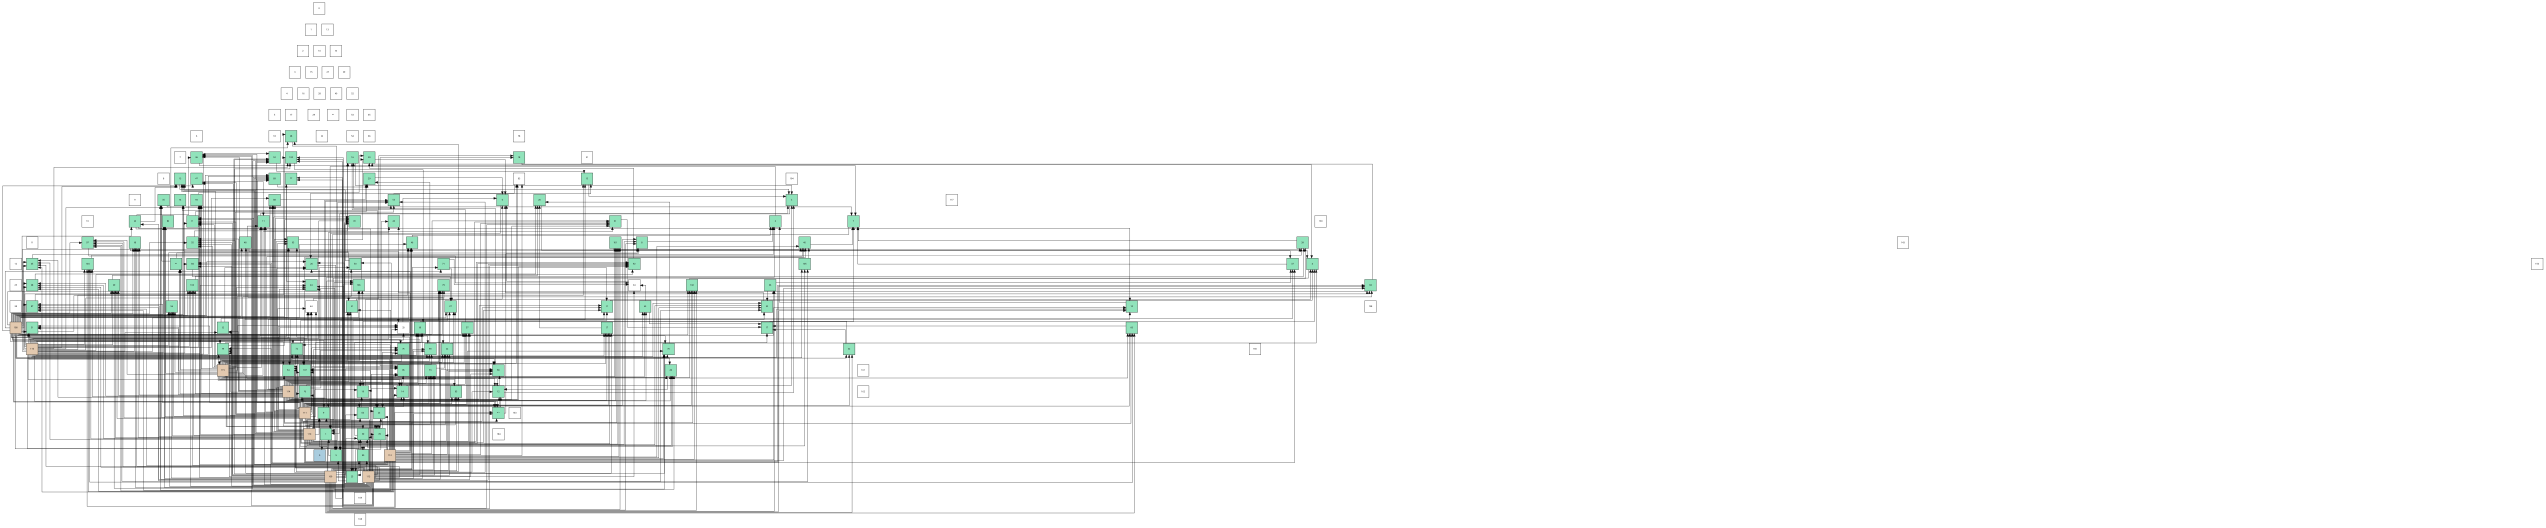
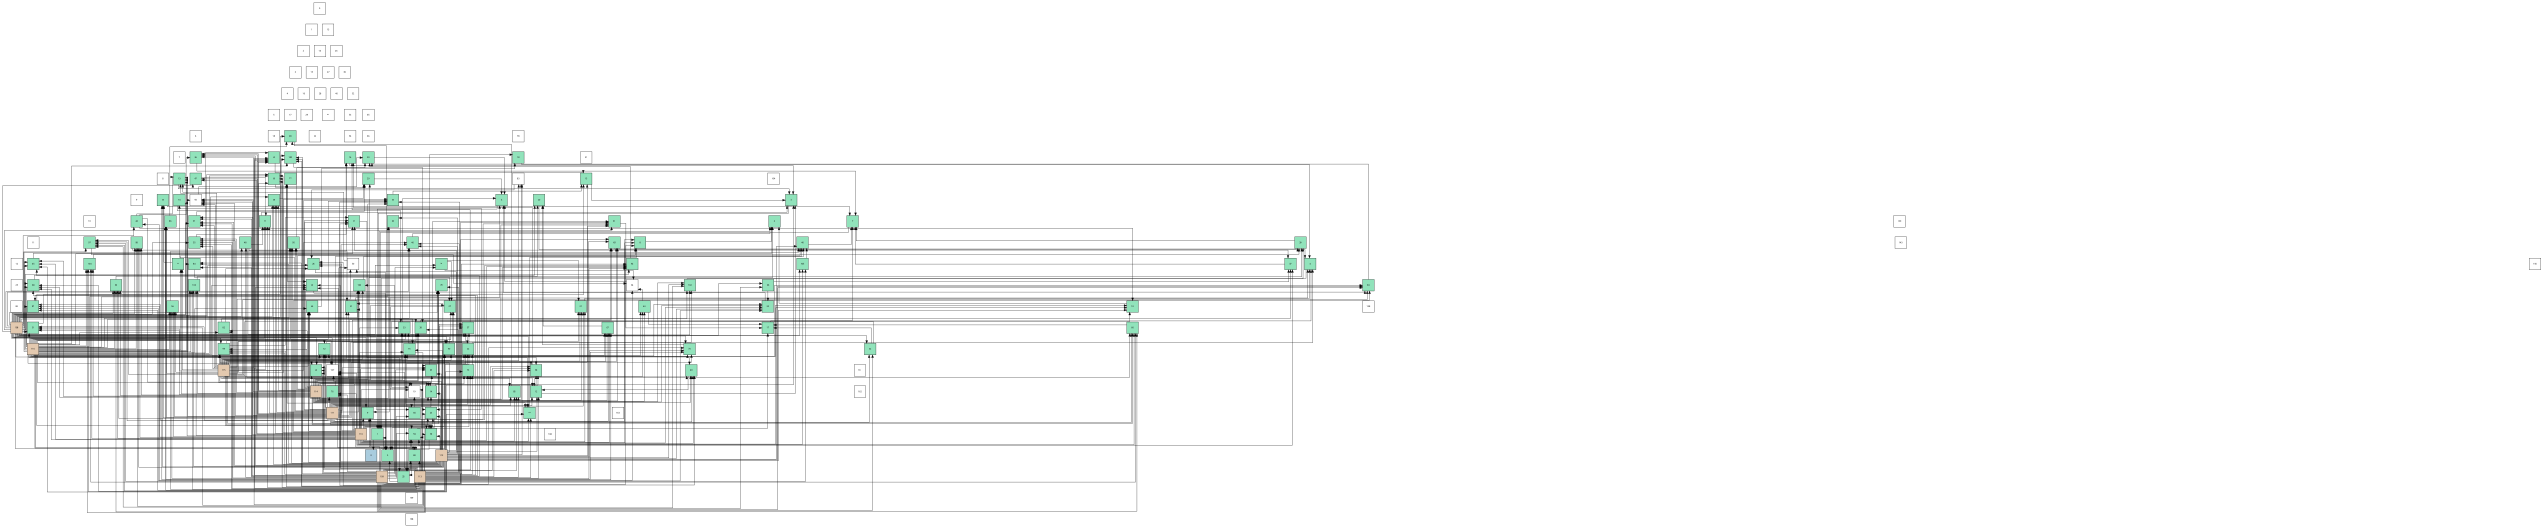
(197, 200) -> (196, 200)
(952, 200) -> none
(355, 264) -> (353, 264)
(311, 306) -> (312, 306)
(403, 328) -> (404, 328)
(1255, 349) -> none
(313, 361) -> (314, 360)
(305, 370) -> (332, 370)
(363, 392) -> (414, 392)
none -> (324, 441)
none -> (798, 445)
none -> (177, 448)
